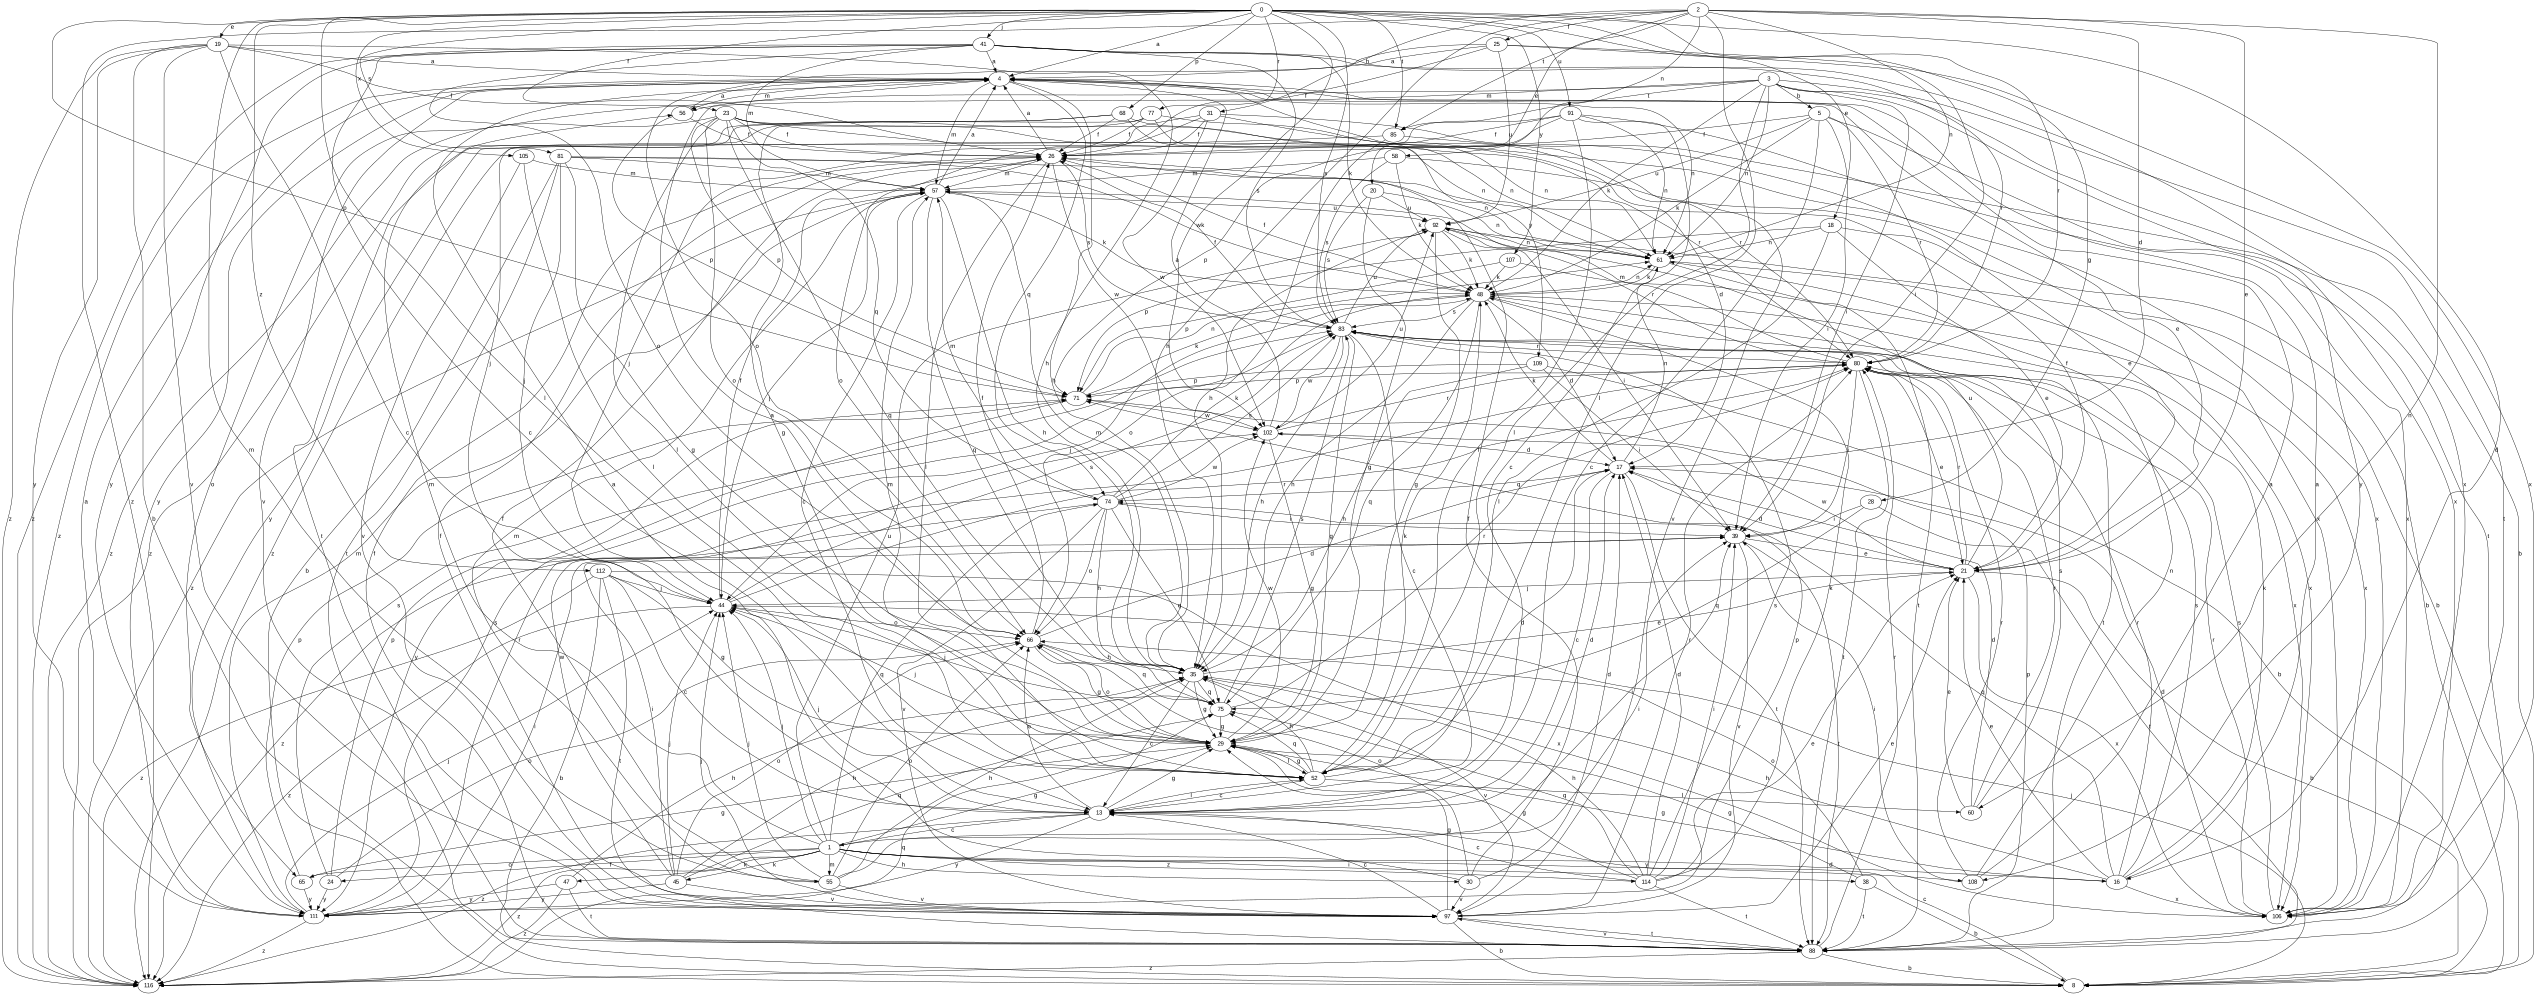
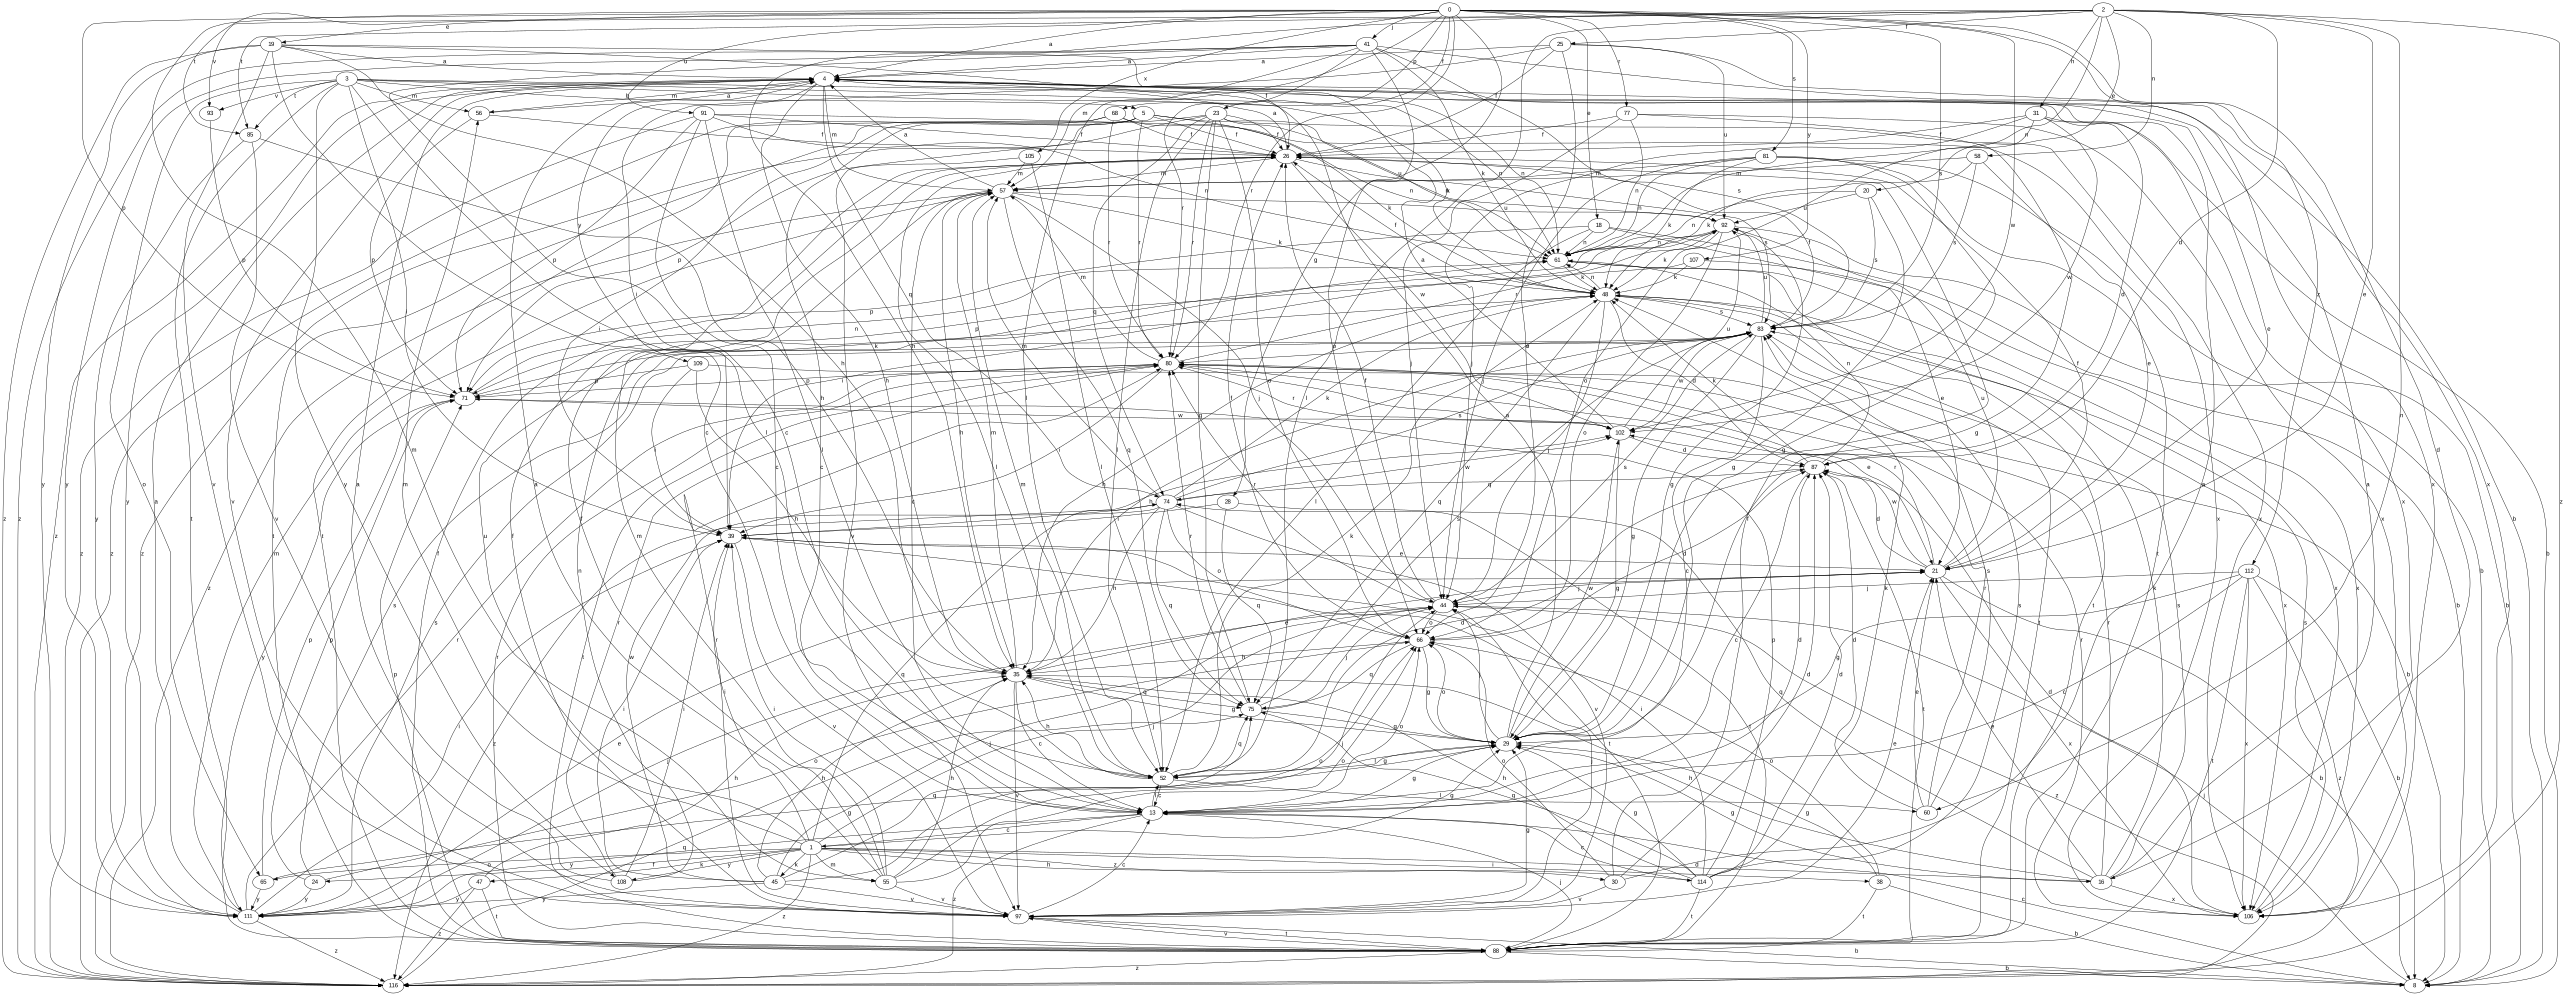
none -> (210, 114)
none -> (528, 444)
(1619, 468) -> (1815, 468)
(884, 755) -> (1415, 840)
